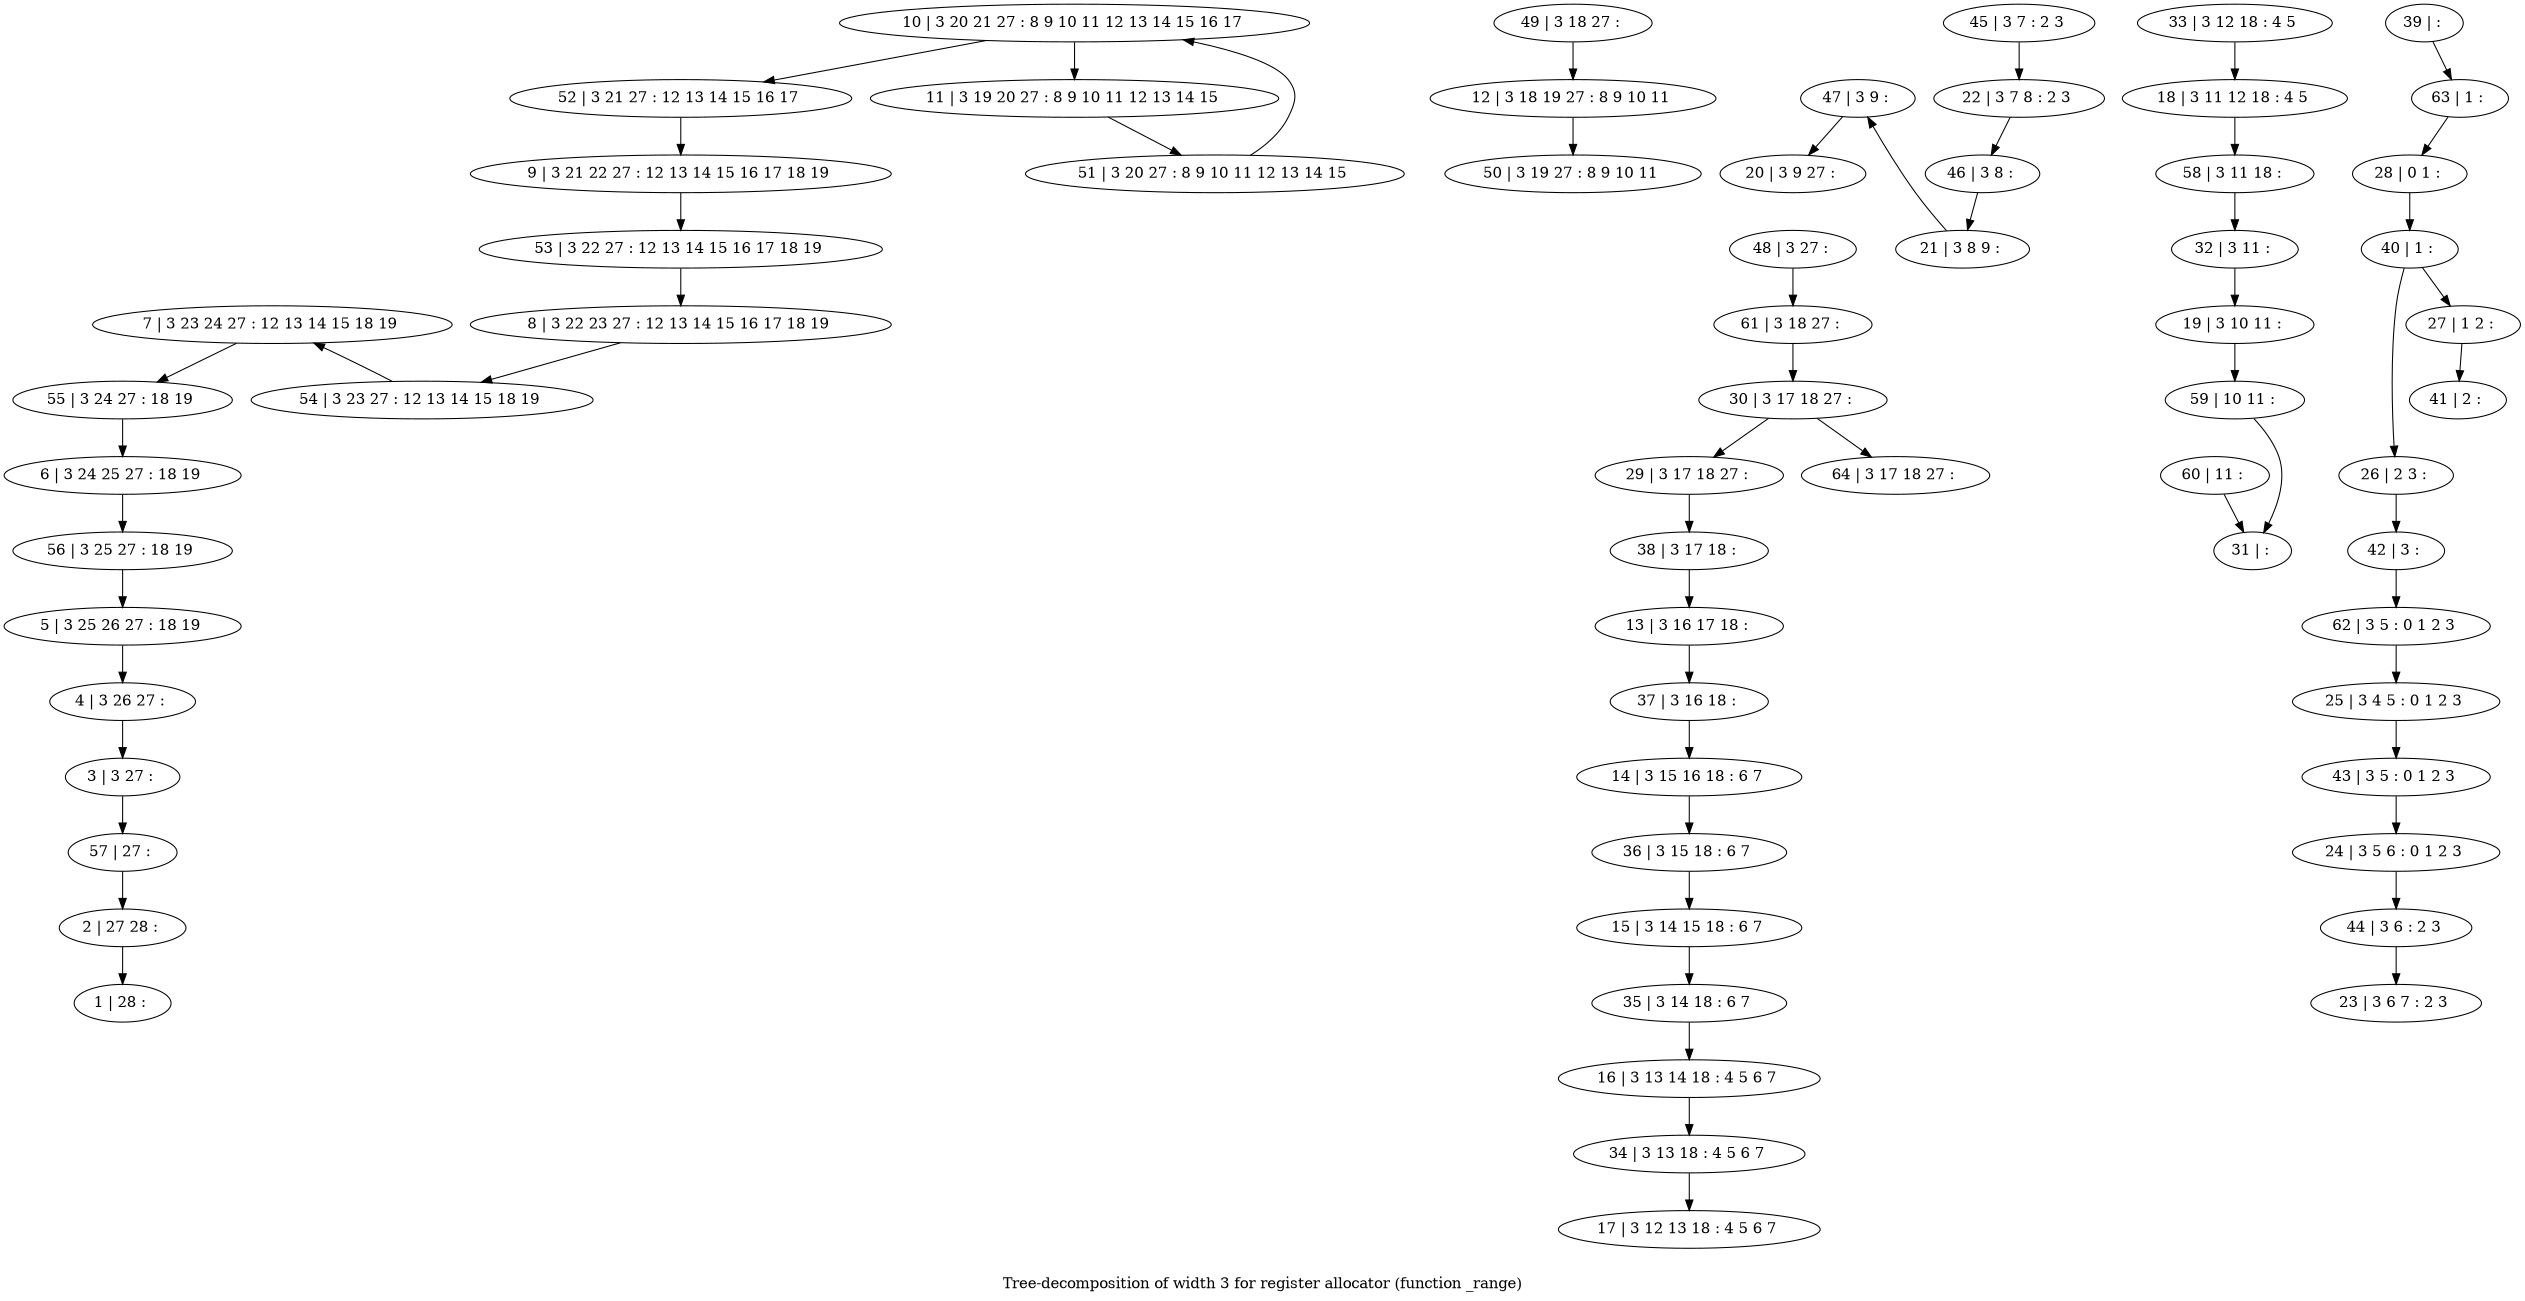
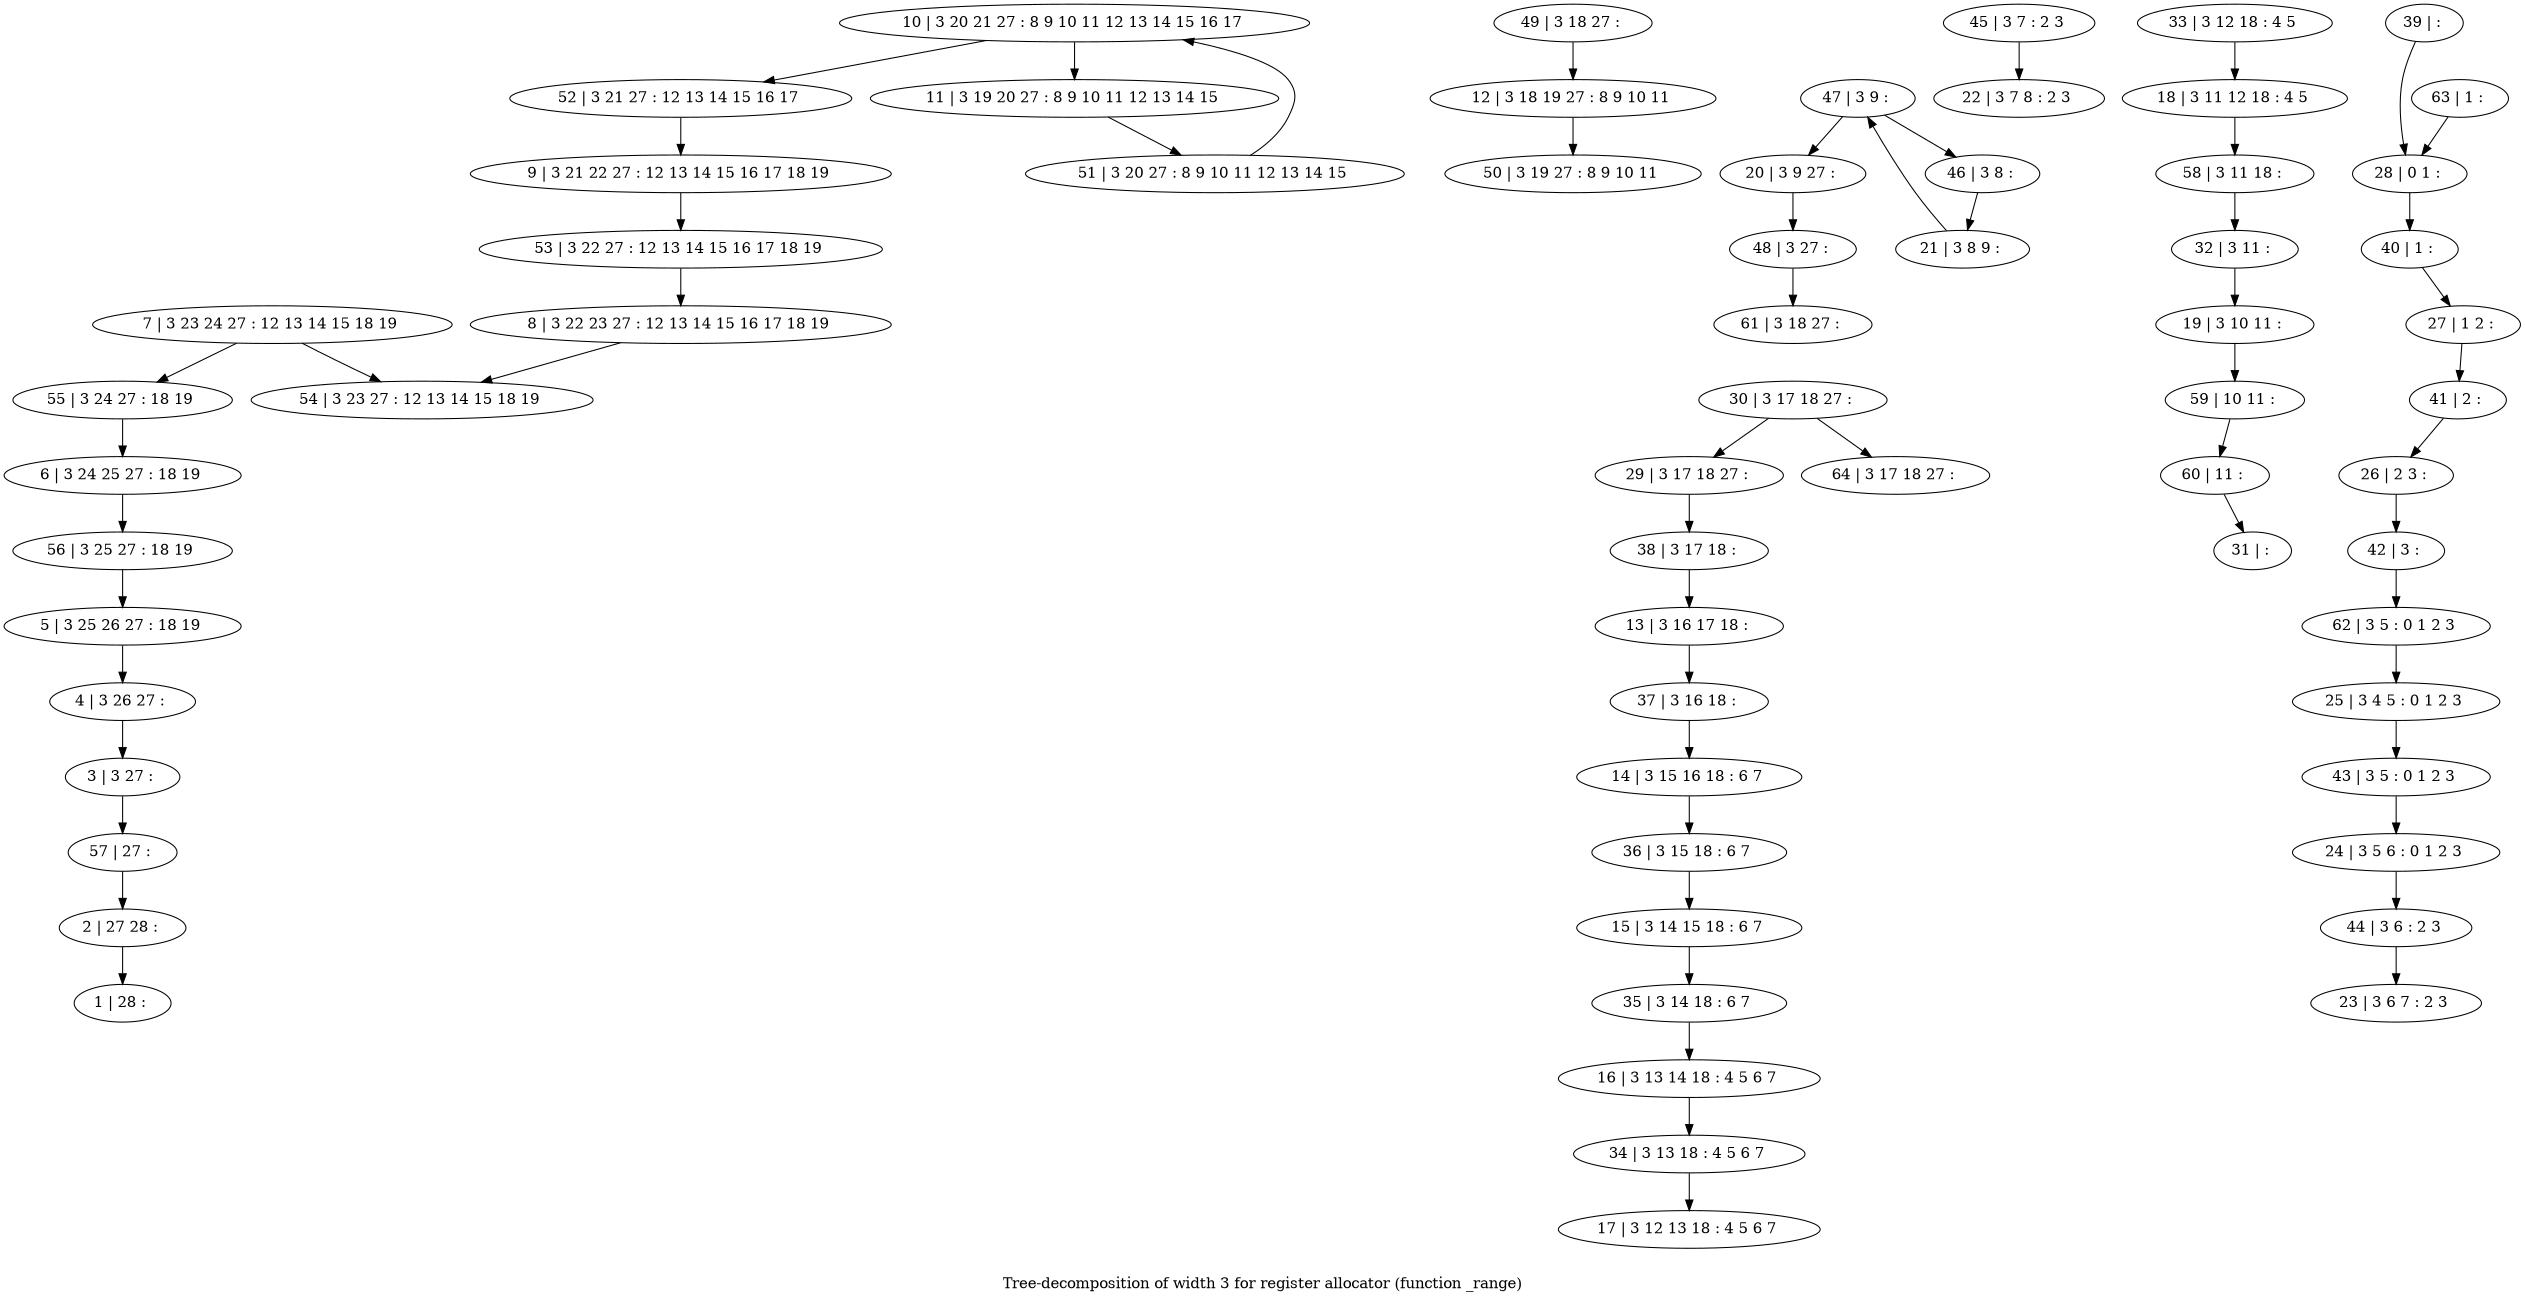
(2440, 56) -> (2401, 92)
(2003, 131) -> (1916, 133)
none -> (1793, 206)
(2393, 356) -> (2431, 433)
(1793, 357) -> none
(358, 364) -> (336, 361)
(2281, 468) -> (2226, 433)
